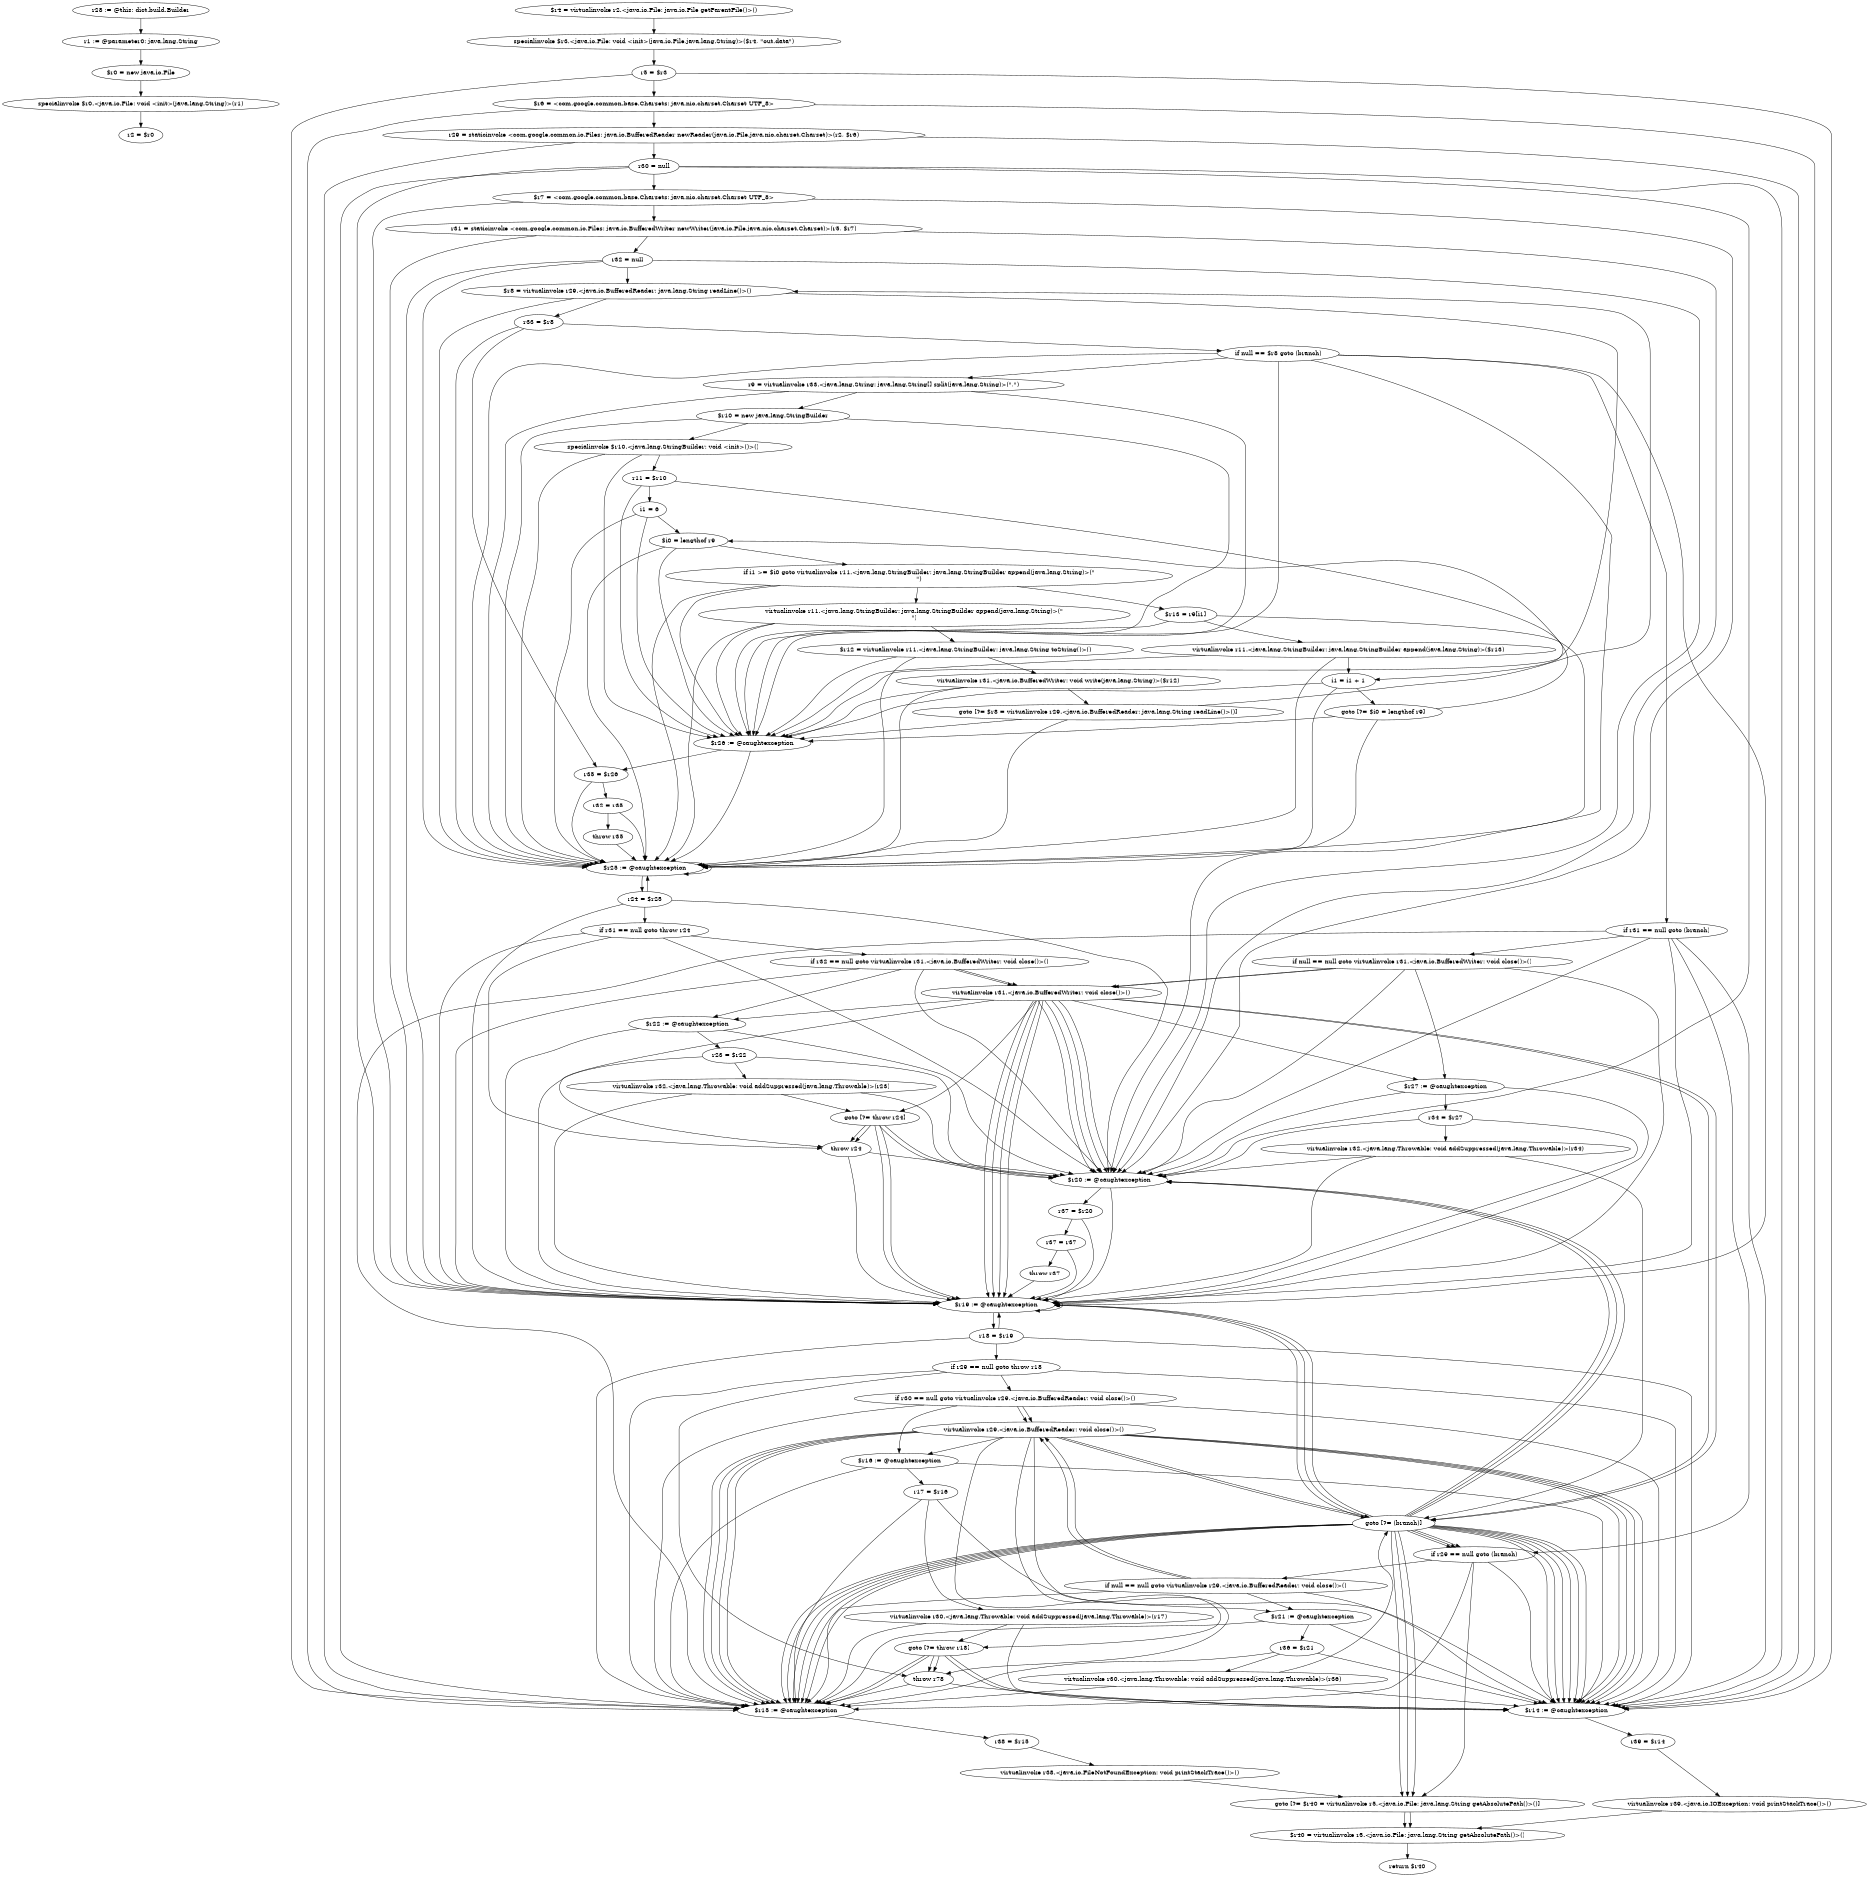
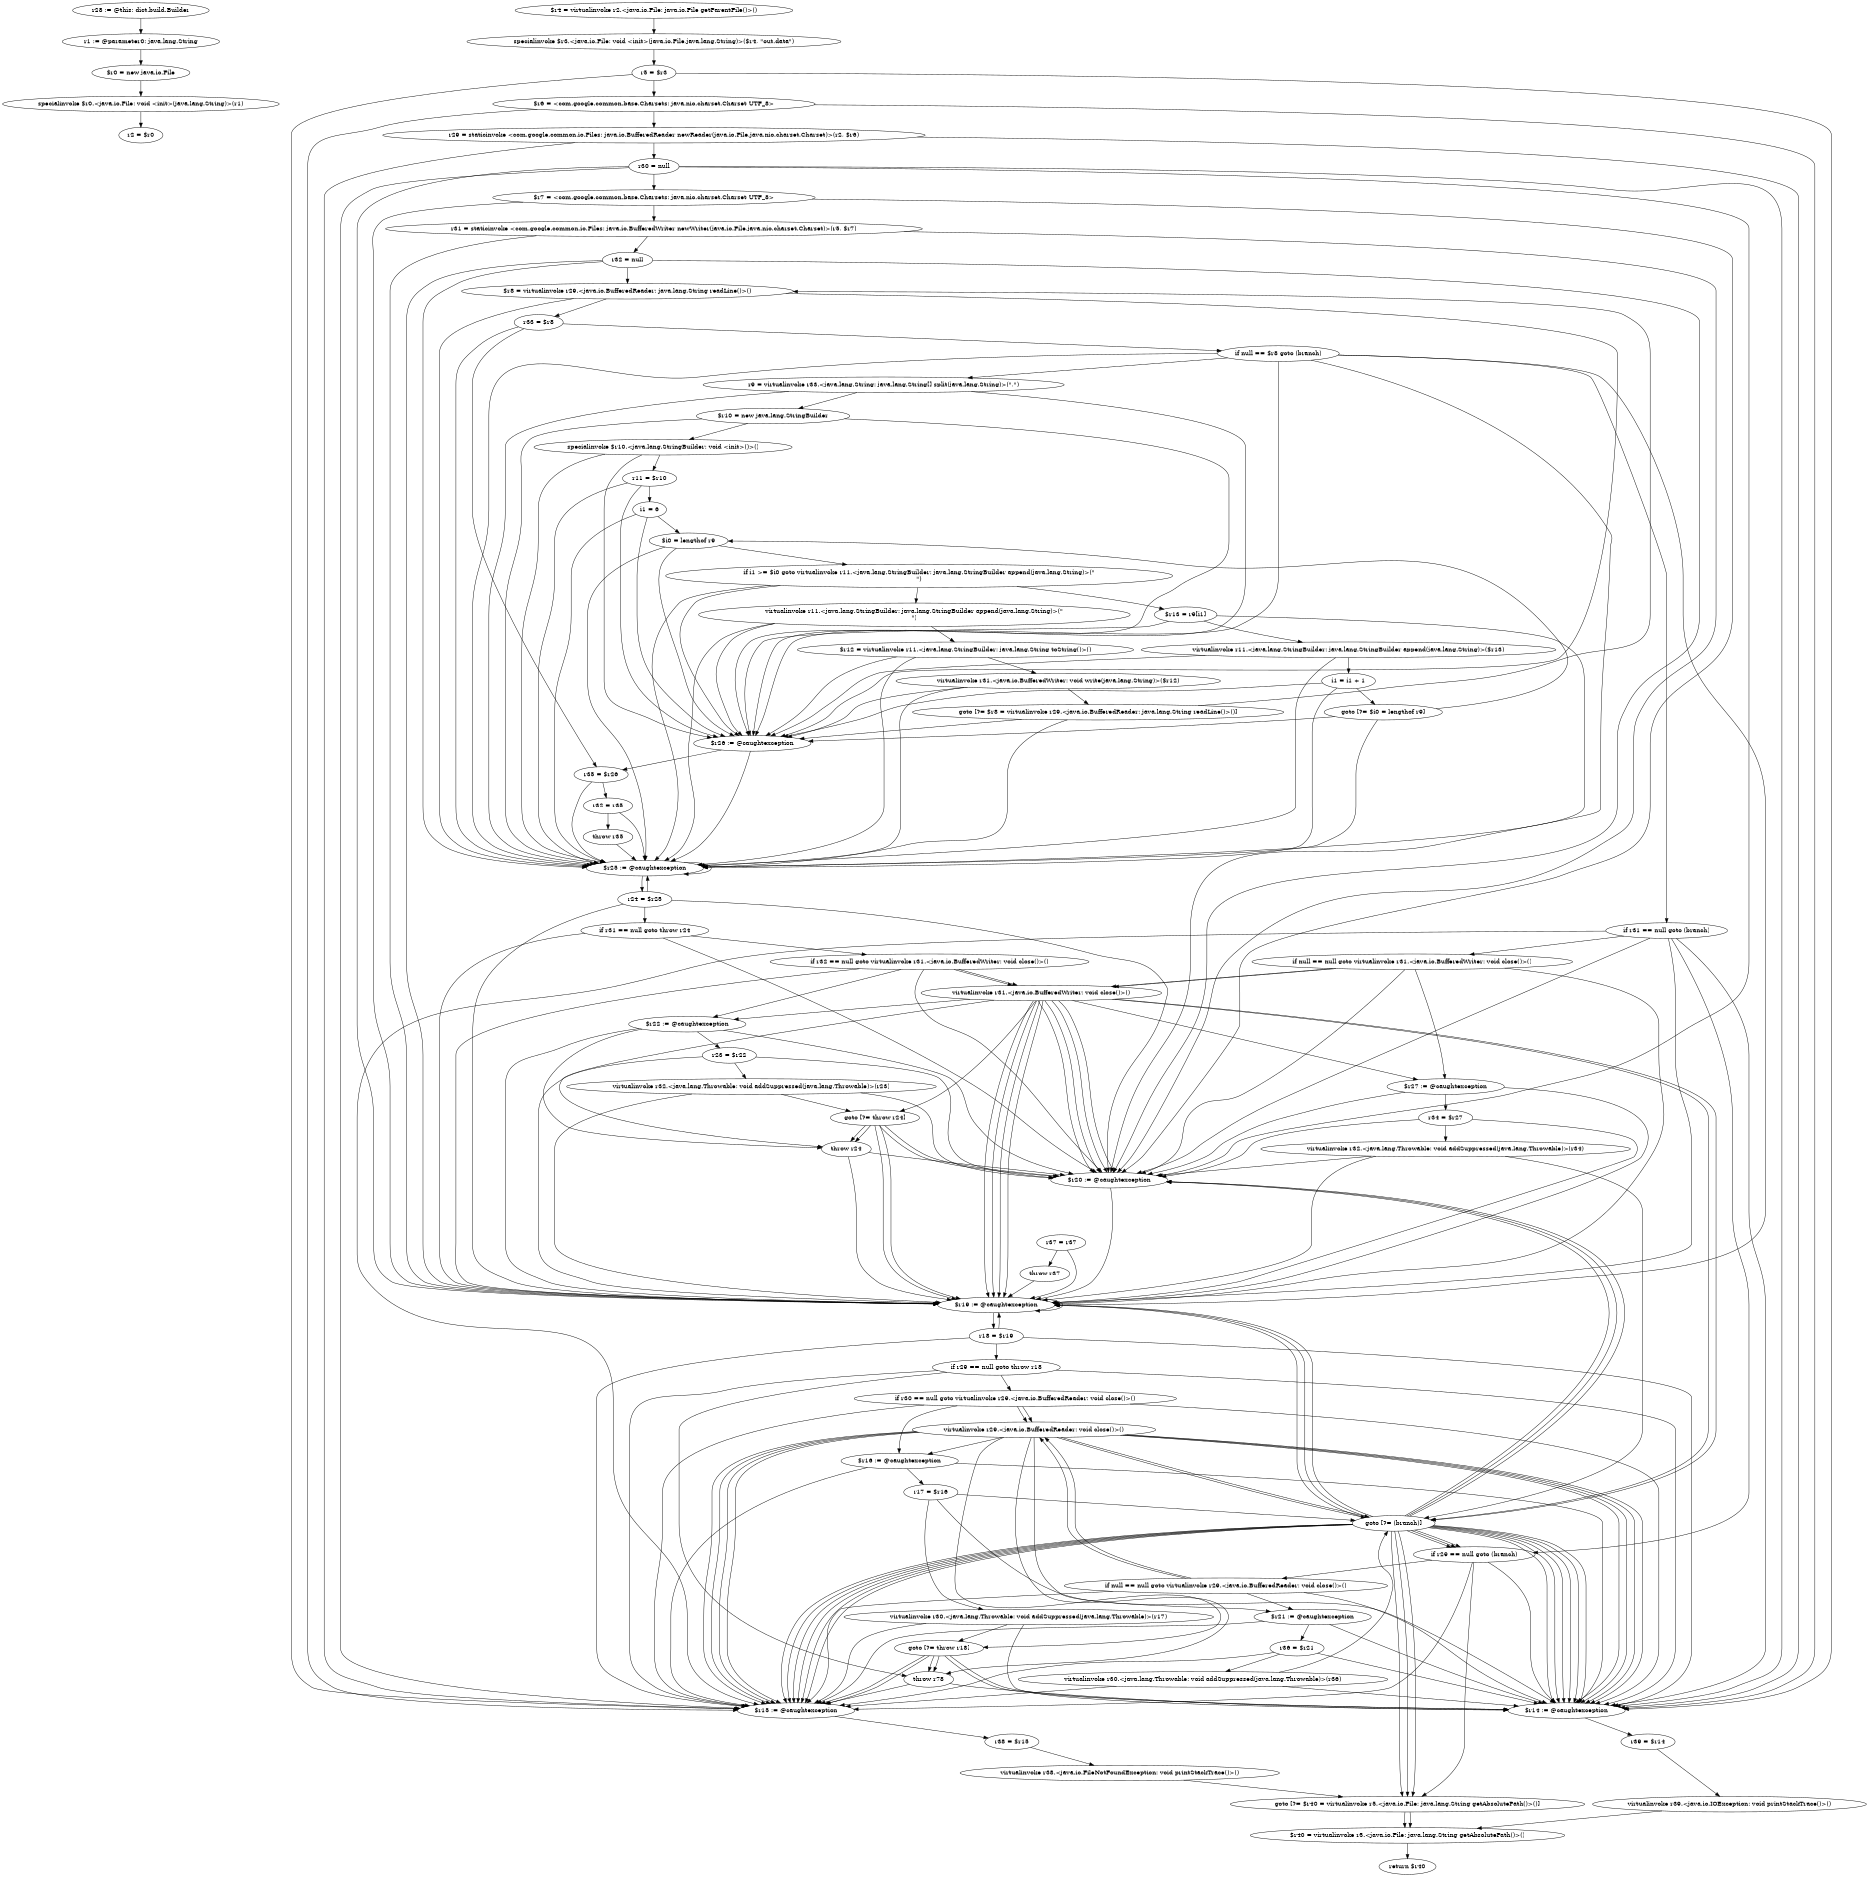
(1222, 552) -> (540, 655)
(528, 1120) -> (608, 1135)
(1076, 1211) -> none
(831, 1585) -> (1154, 1507)
